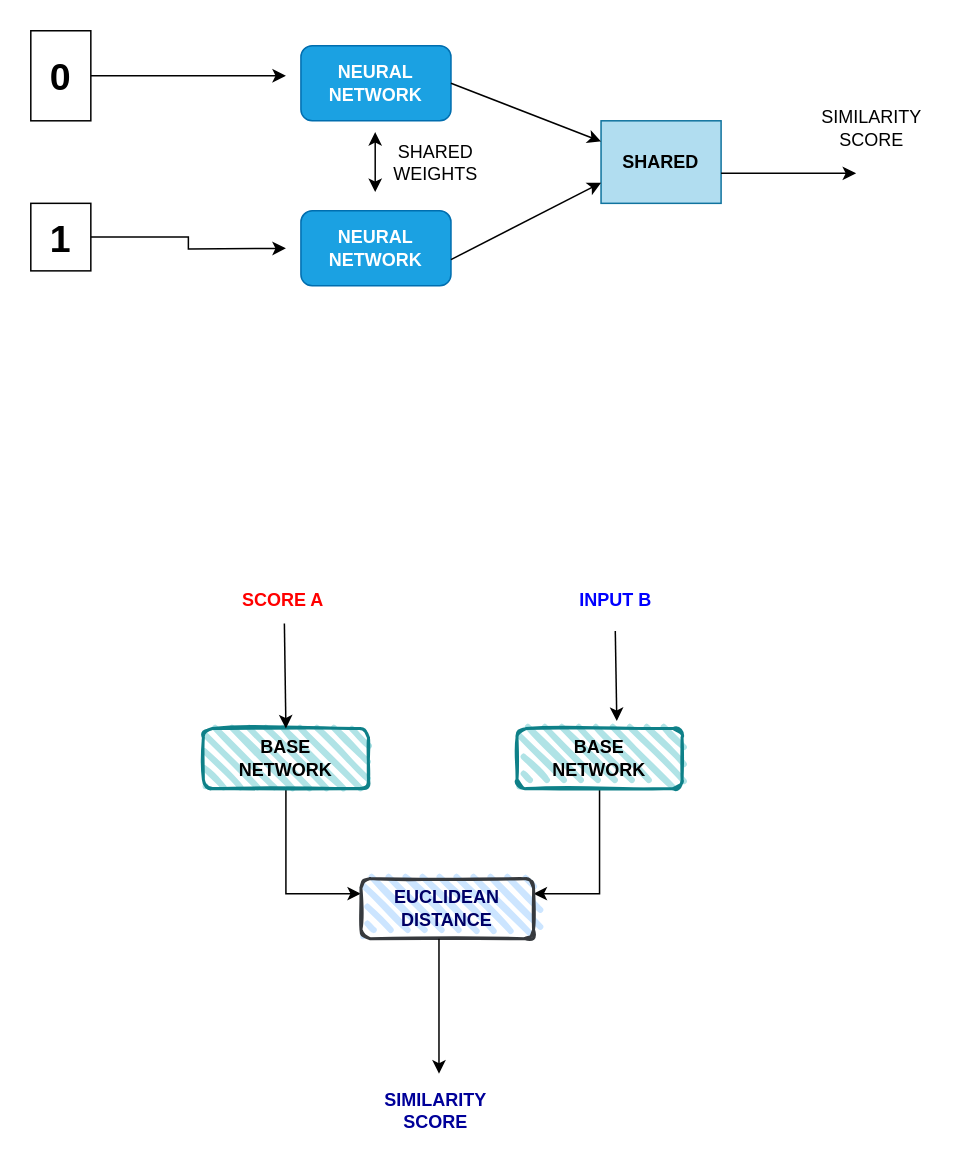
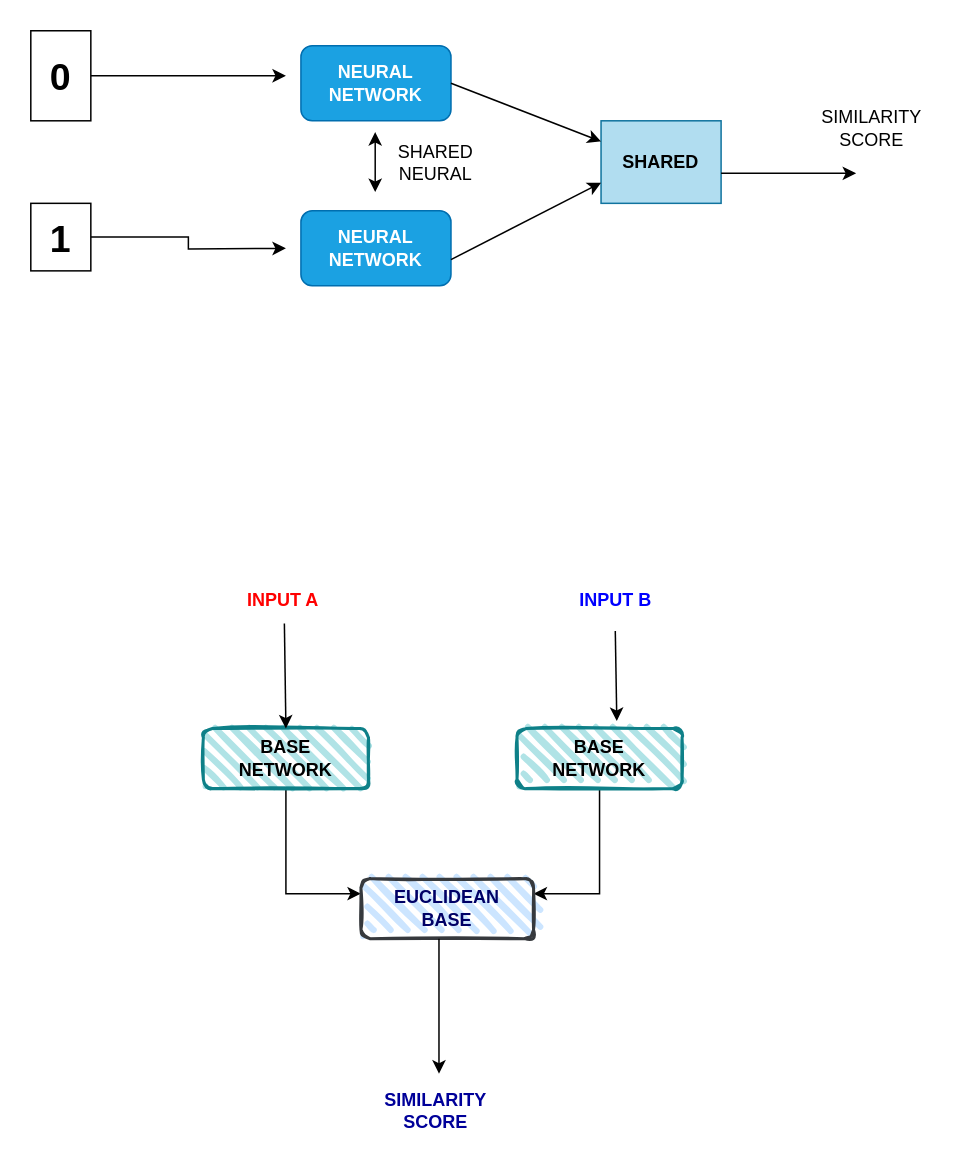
(436, 163) -> (436, 163)
(286, 601) -> (286, 601)
(447, 908) -> (447, 908)
